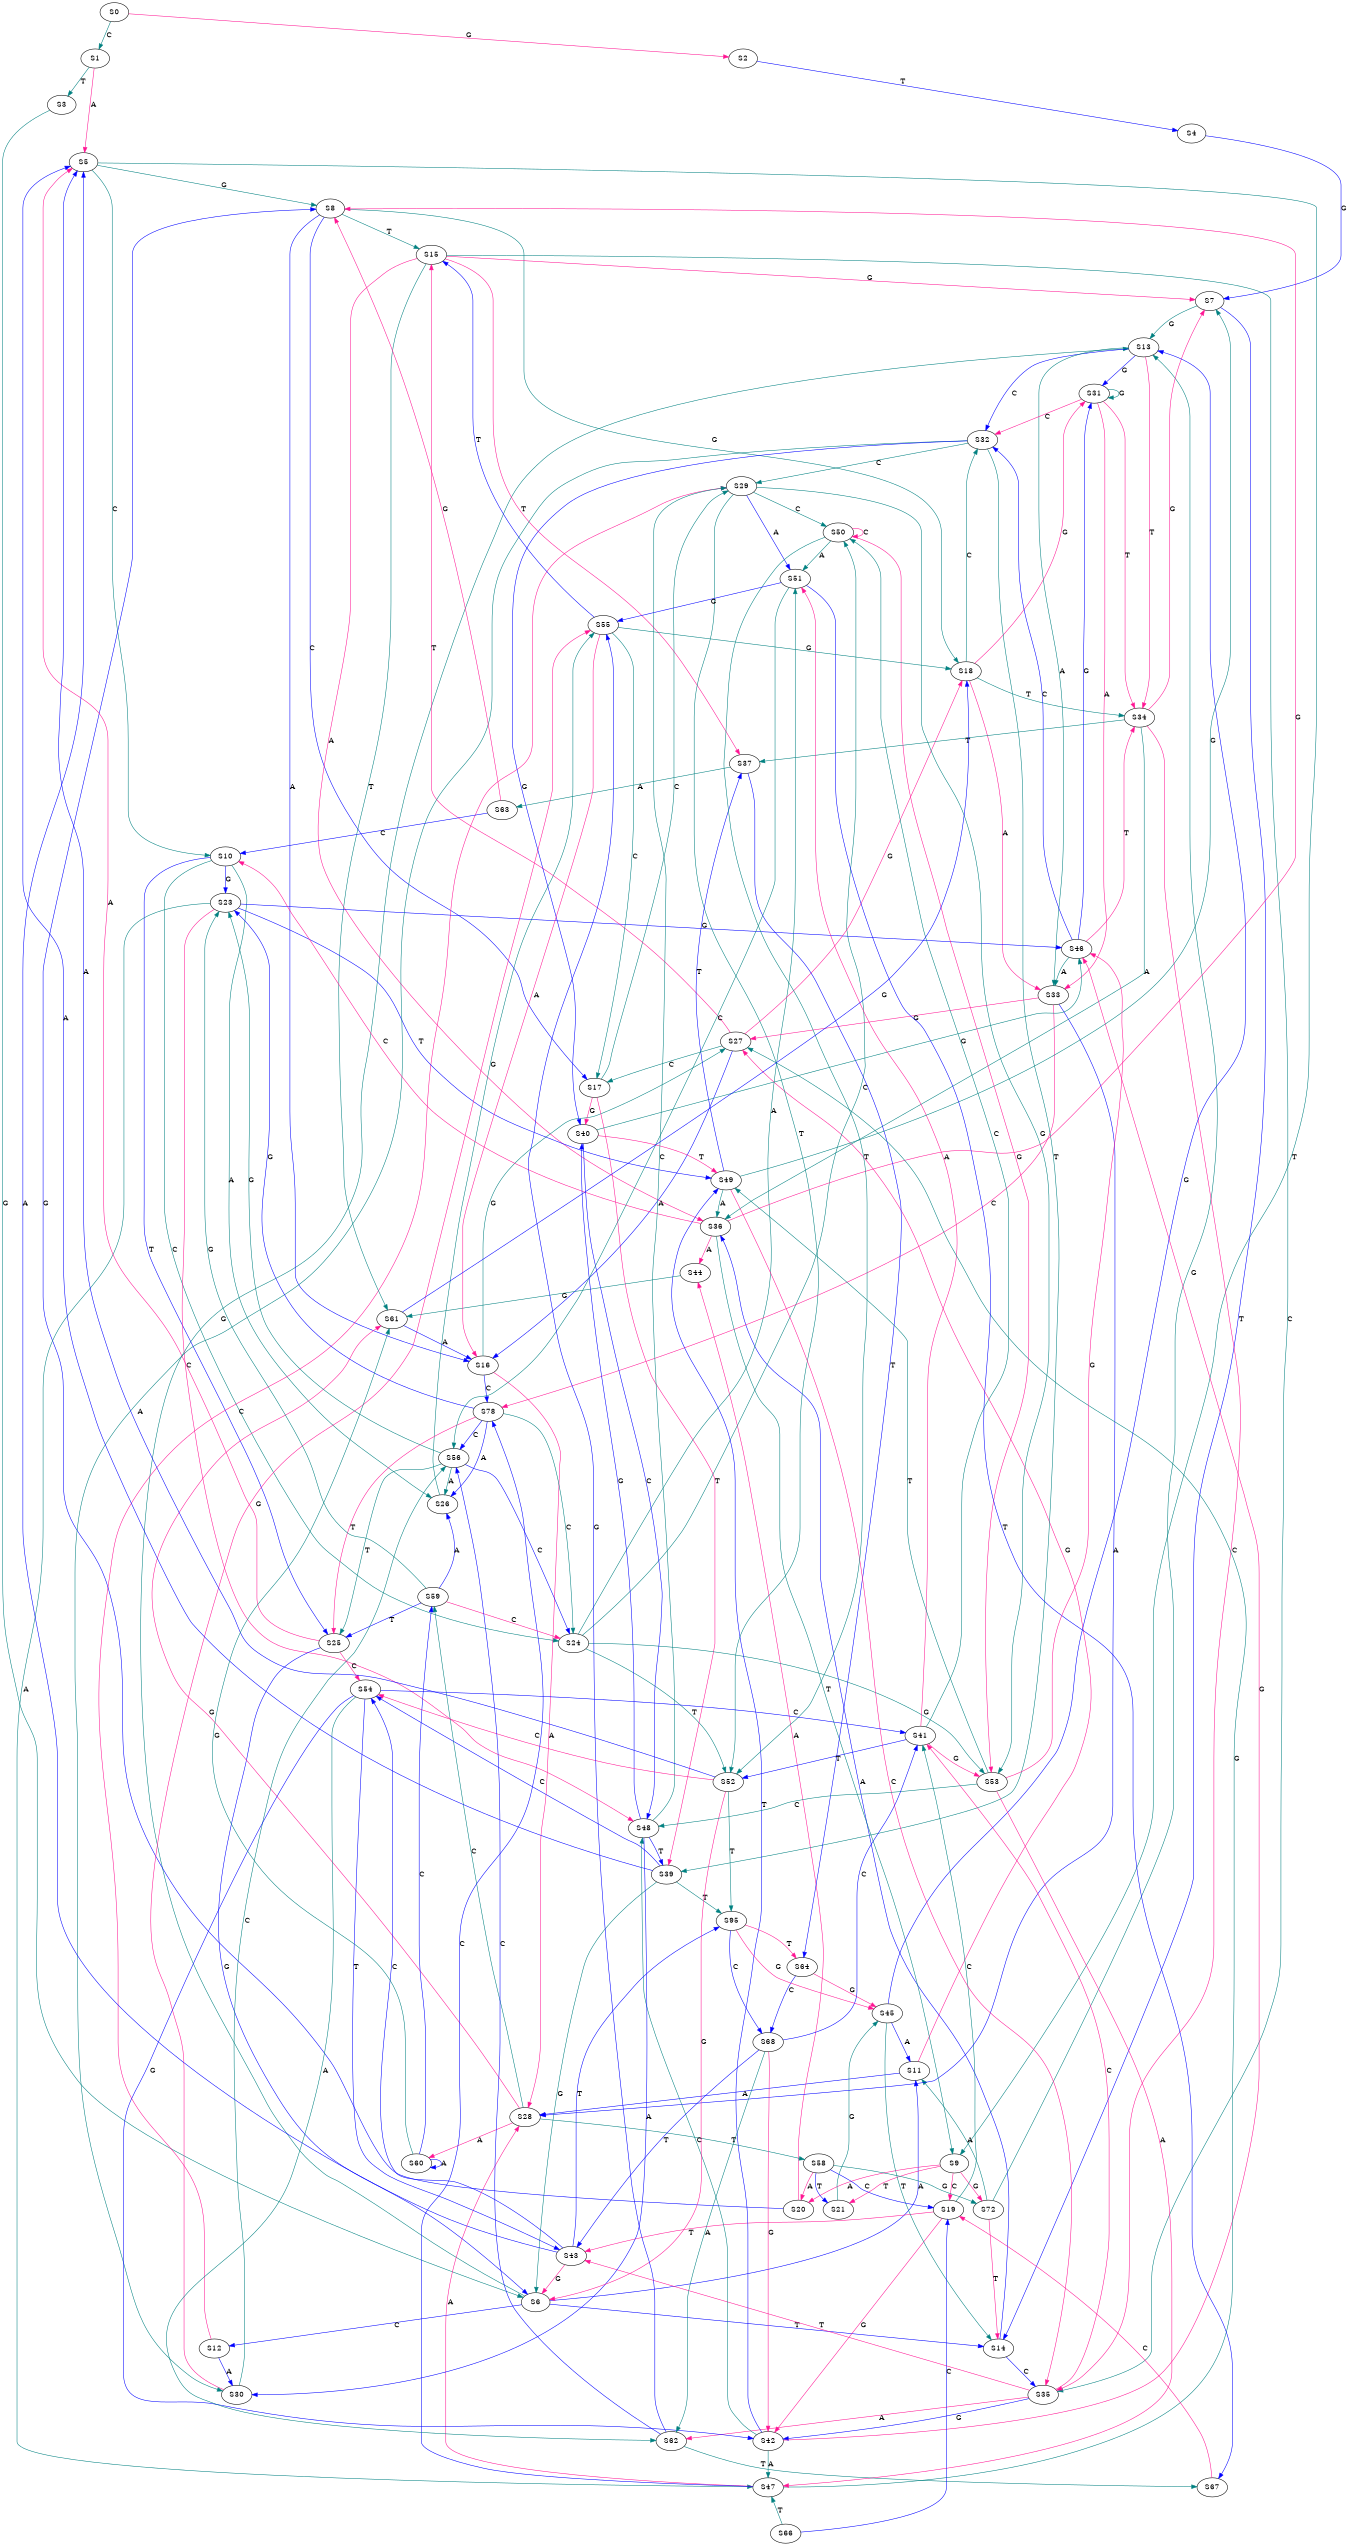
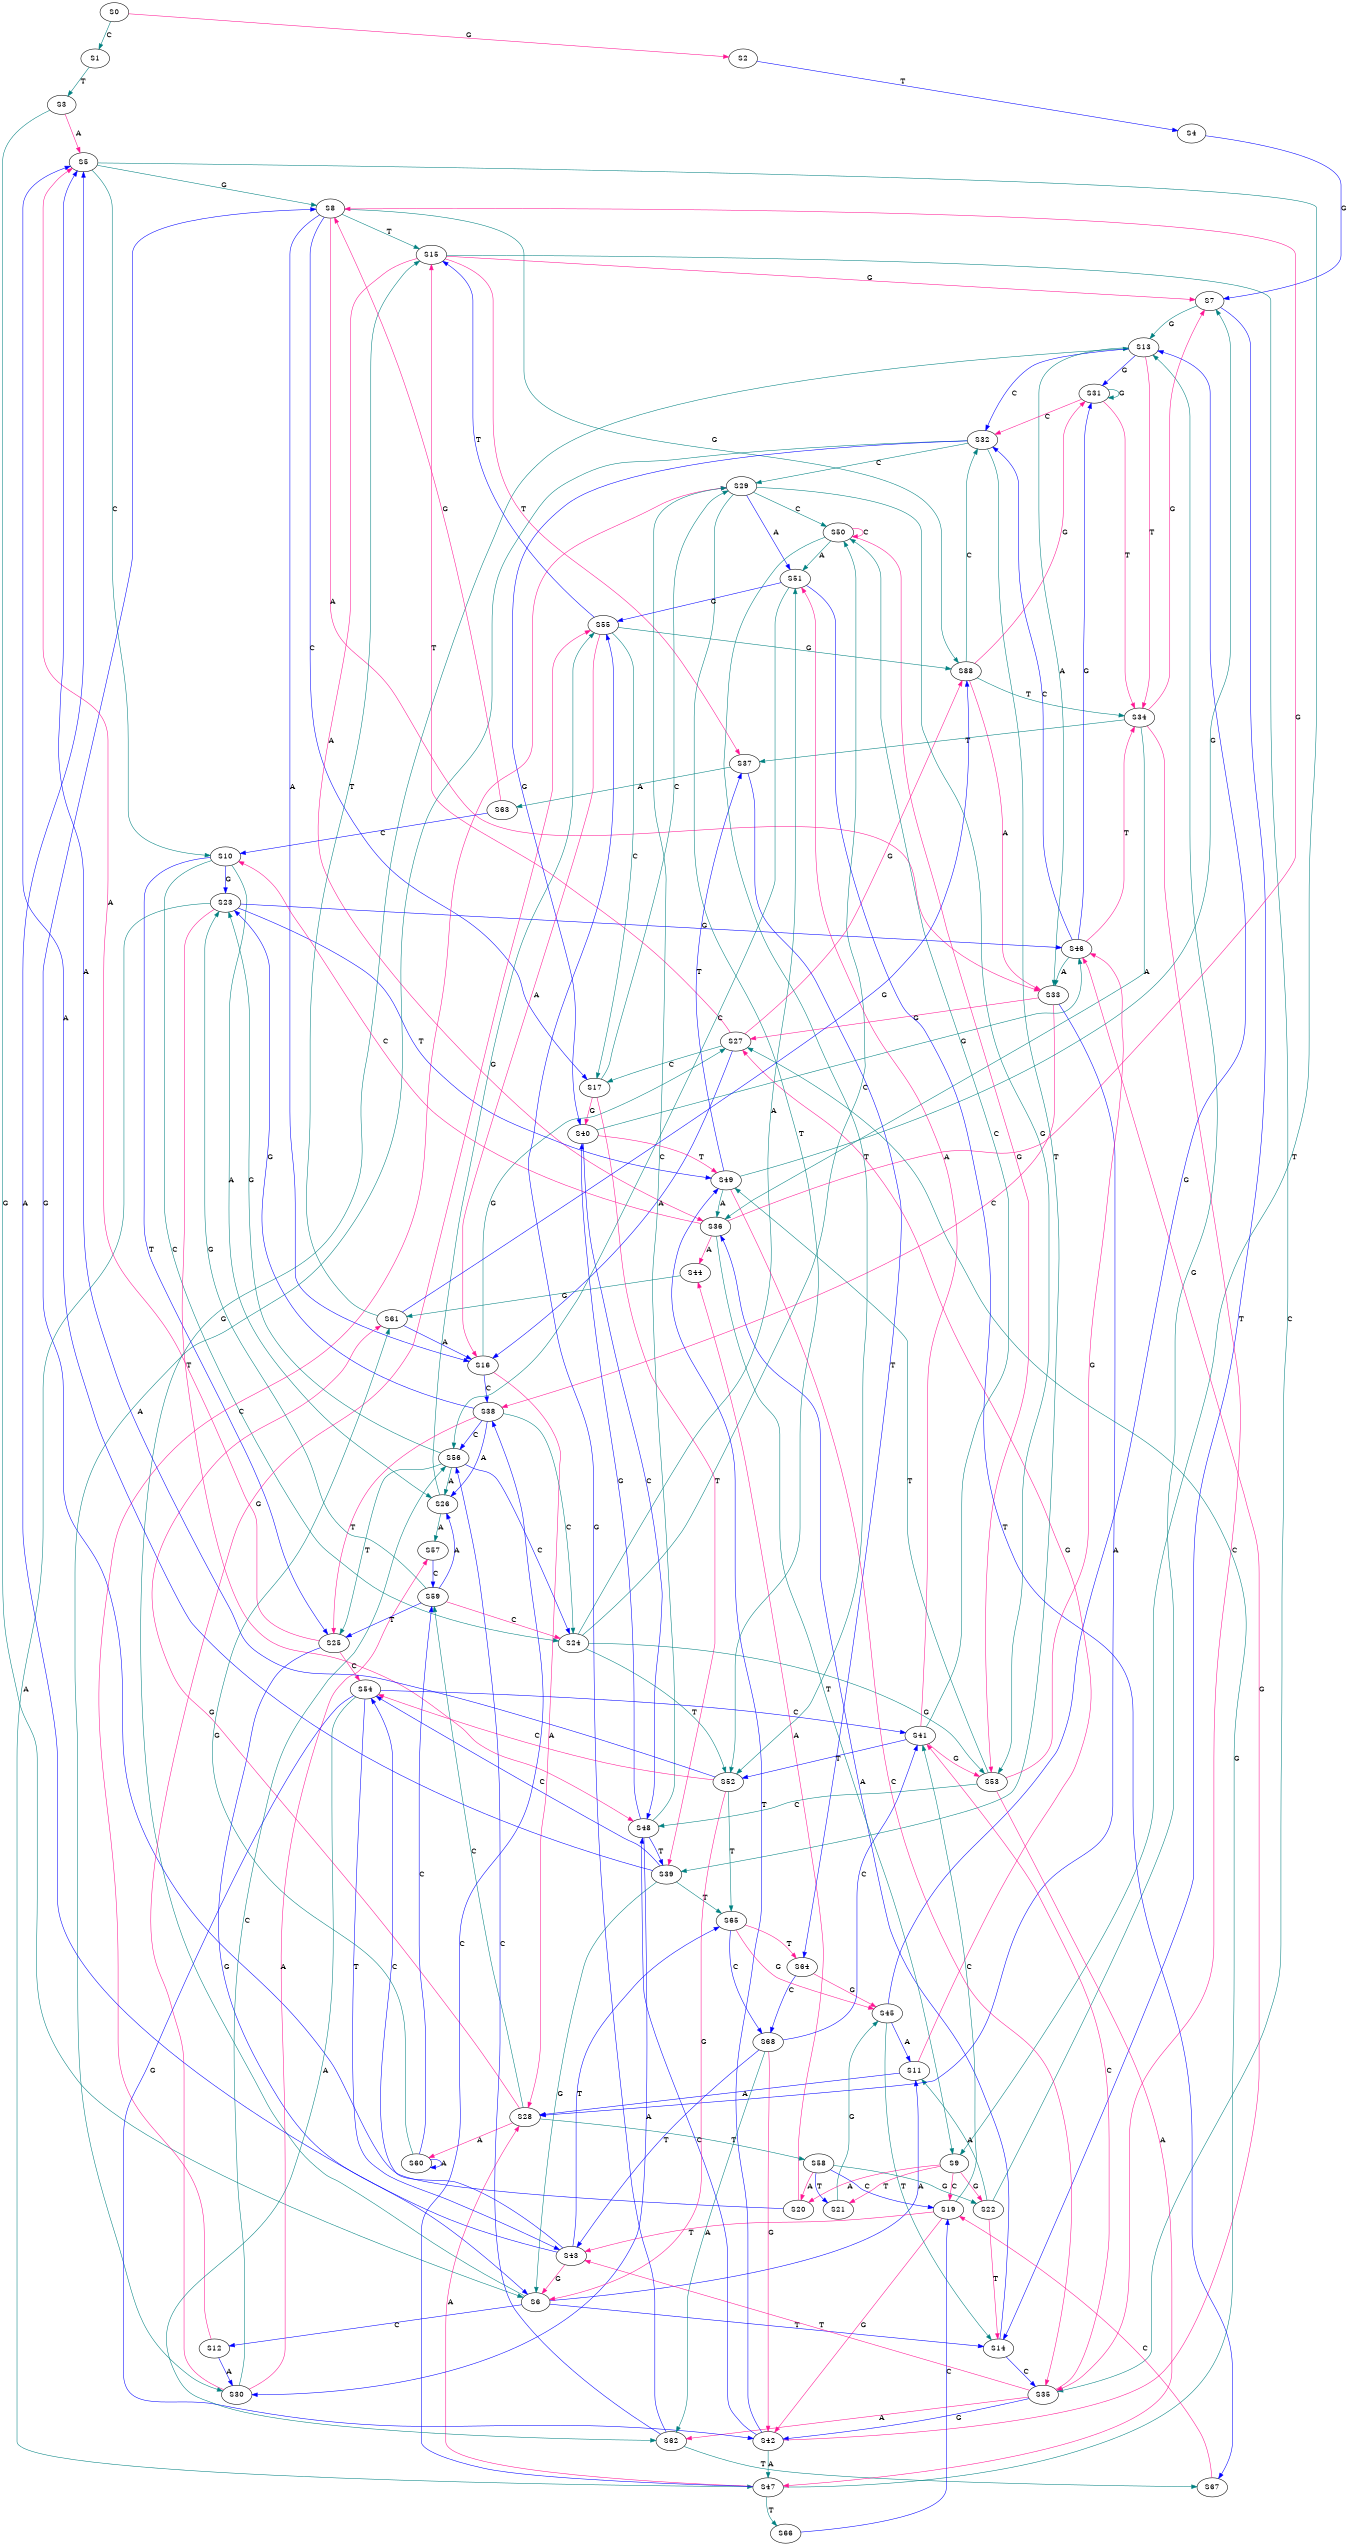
(90, 108) -> (72, 131)
(966, 671) -> (966, 671)
(1104, 701) -> (452, 788)
(368, 785) -> (346, 799)
(189, 1366) -> (189, 1366)
(488, 1412) -> (488, 1412)
none -> (433, 1551)
(731, 1921) -> (731, 1921)
(697, 2143) -> (697, 2143)
(988, 2210) -> (988, 2210)
(778, 2513) -> (767, 2510)
